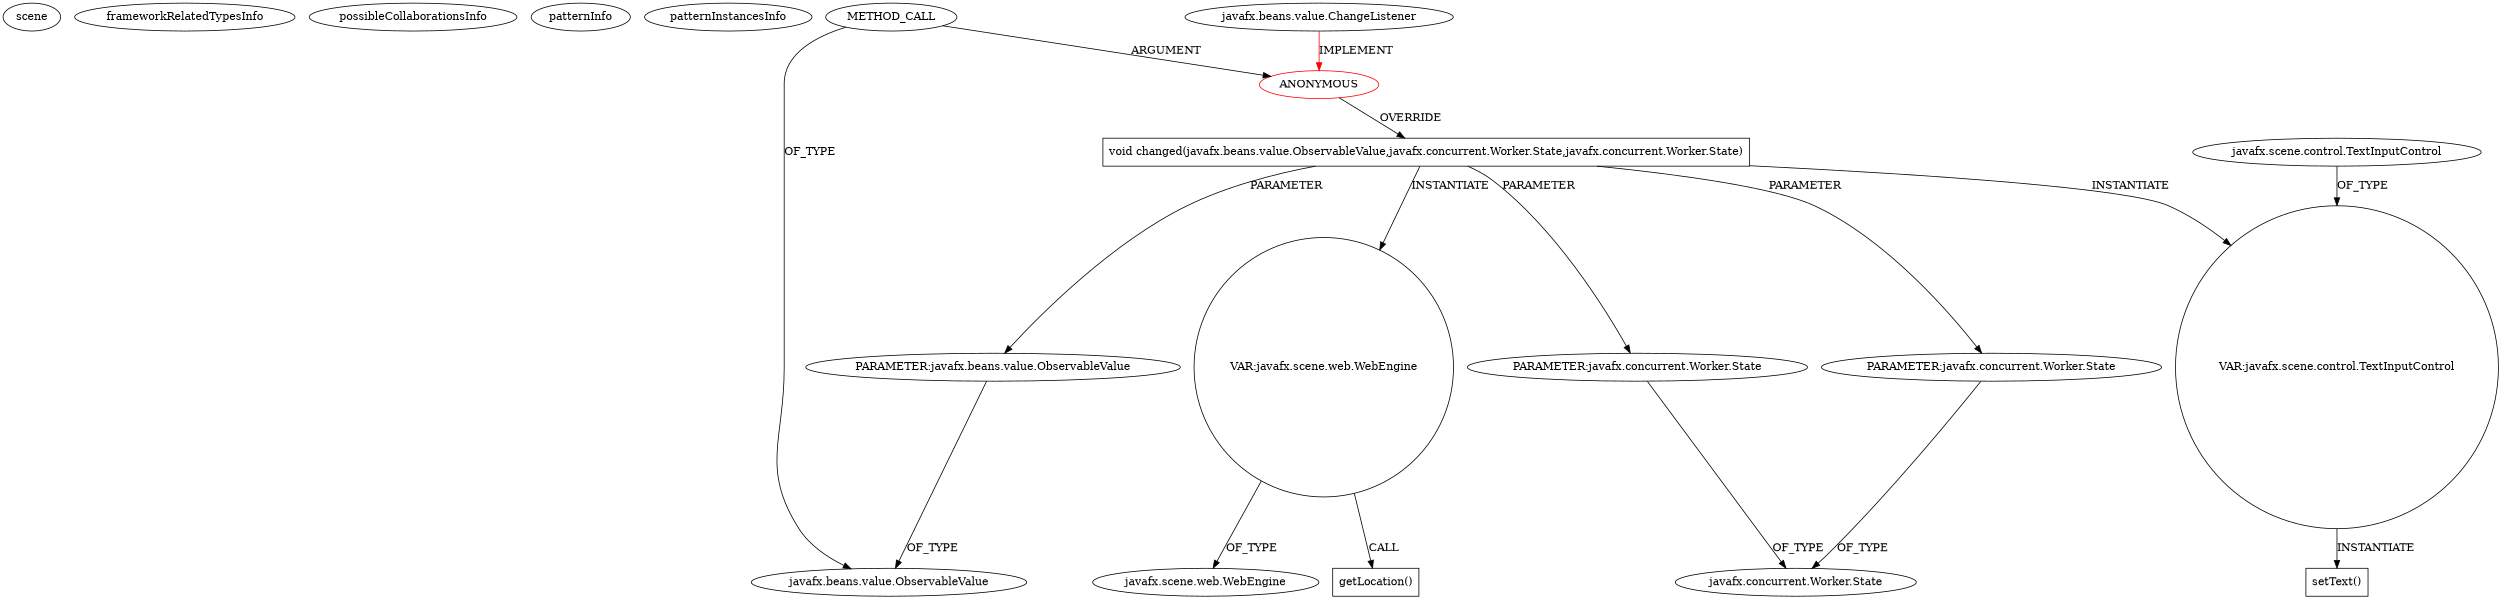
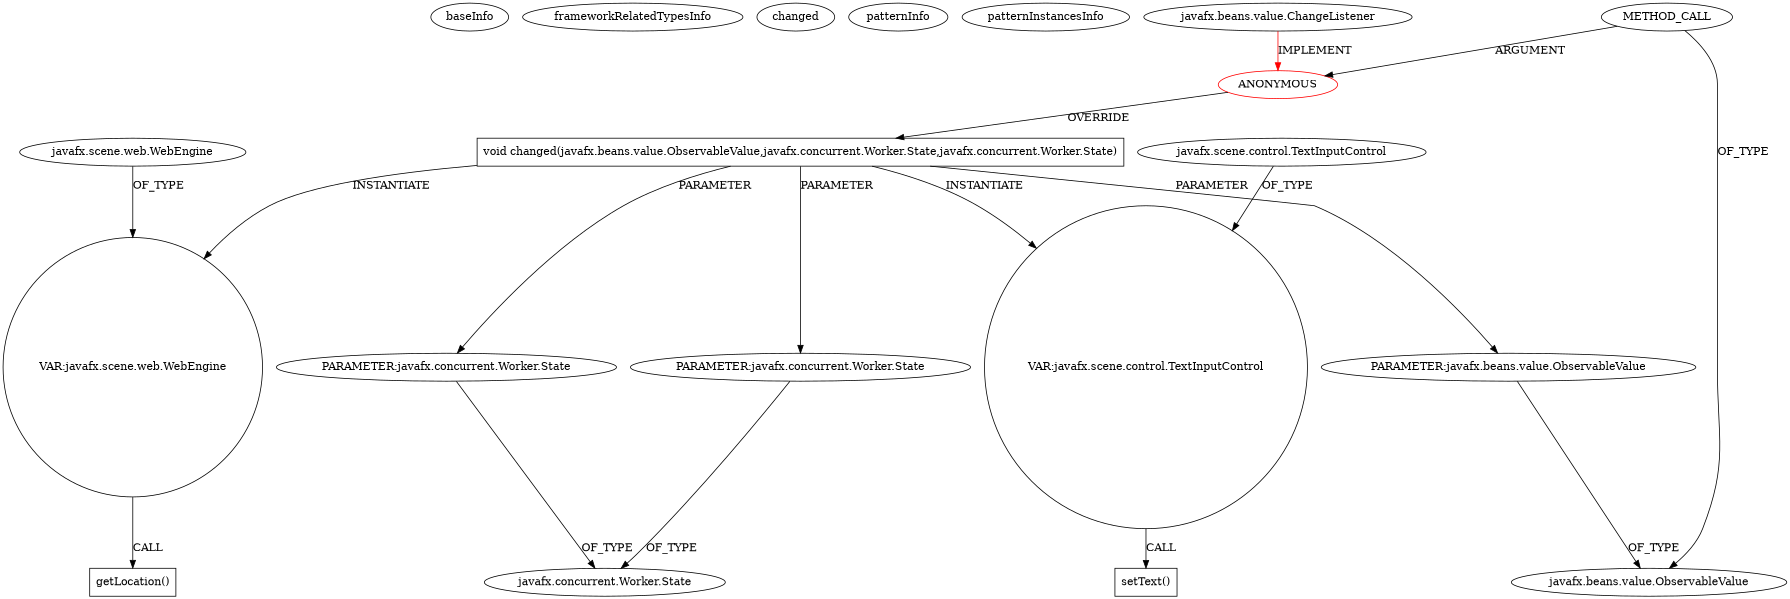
(32, 17) -> (470, 17)
(413, 17) -> (796, 17)
(1239, 521) -> (133, 198)
(2376, 548) -> (1161, 548)
